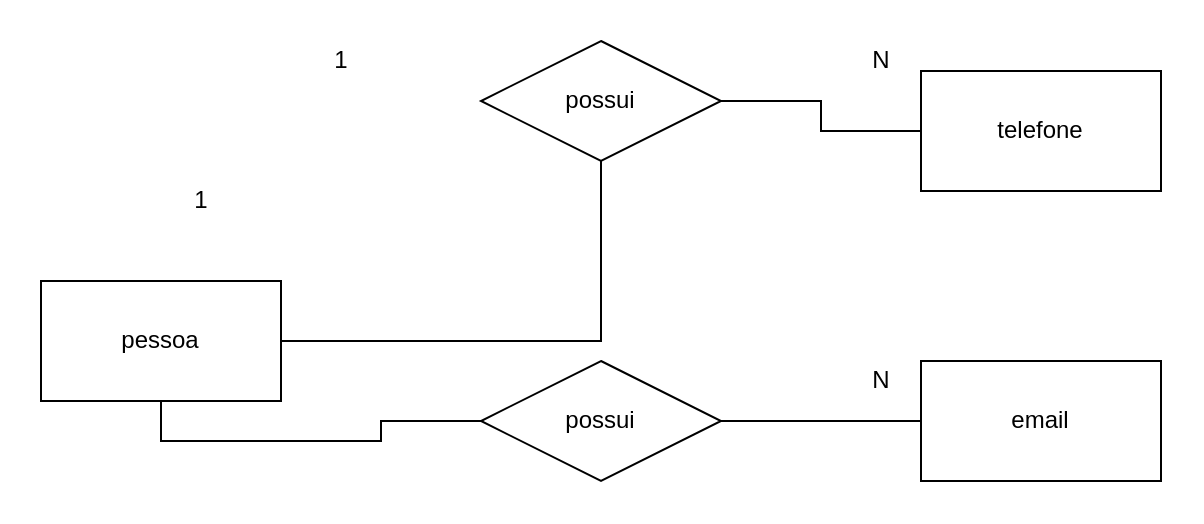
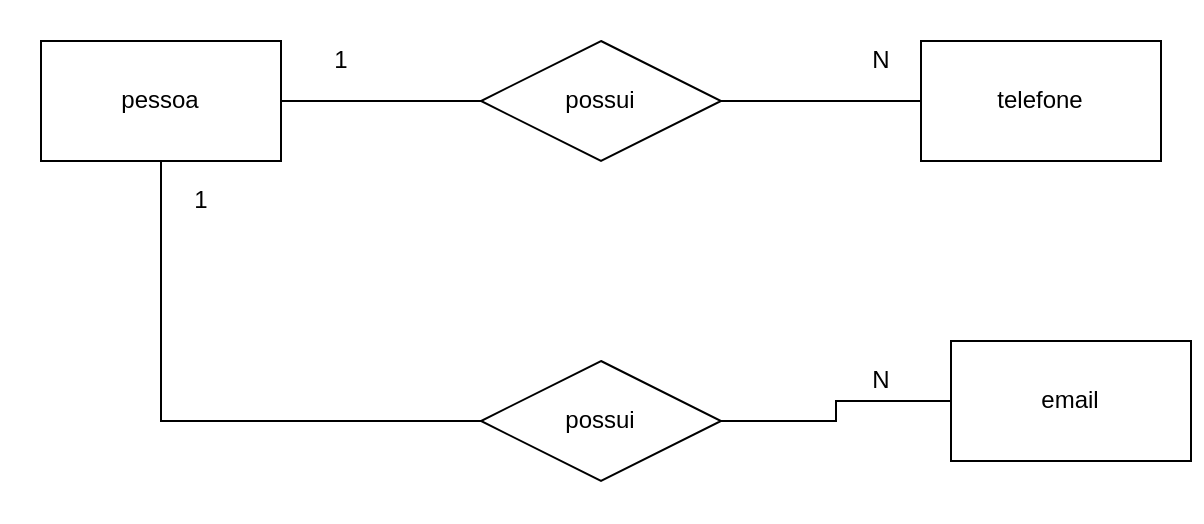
(1041, 131) -> (1041, 101)
(161, 341) -> (161, 101)
(1041, 421) -> (1071, 401)
